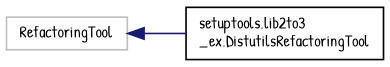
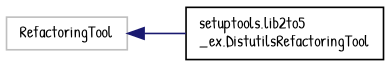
(285, 33) -> (285, 33)
